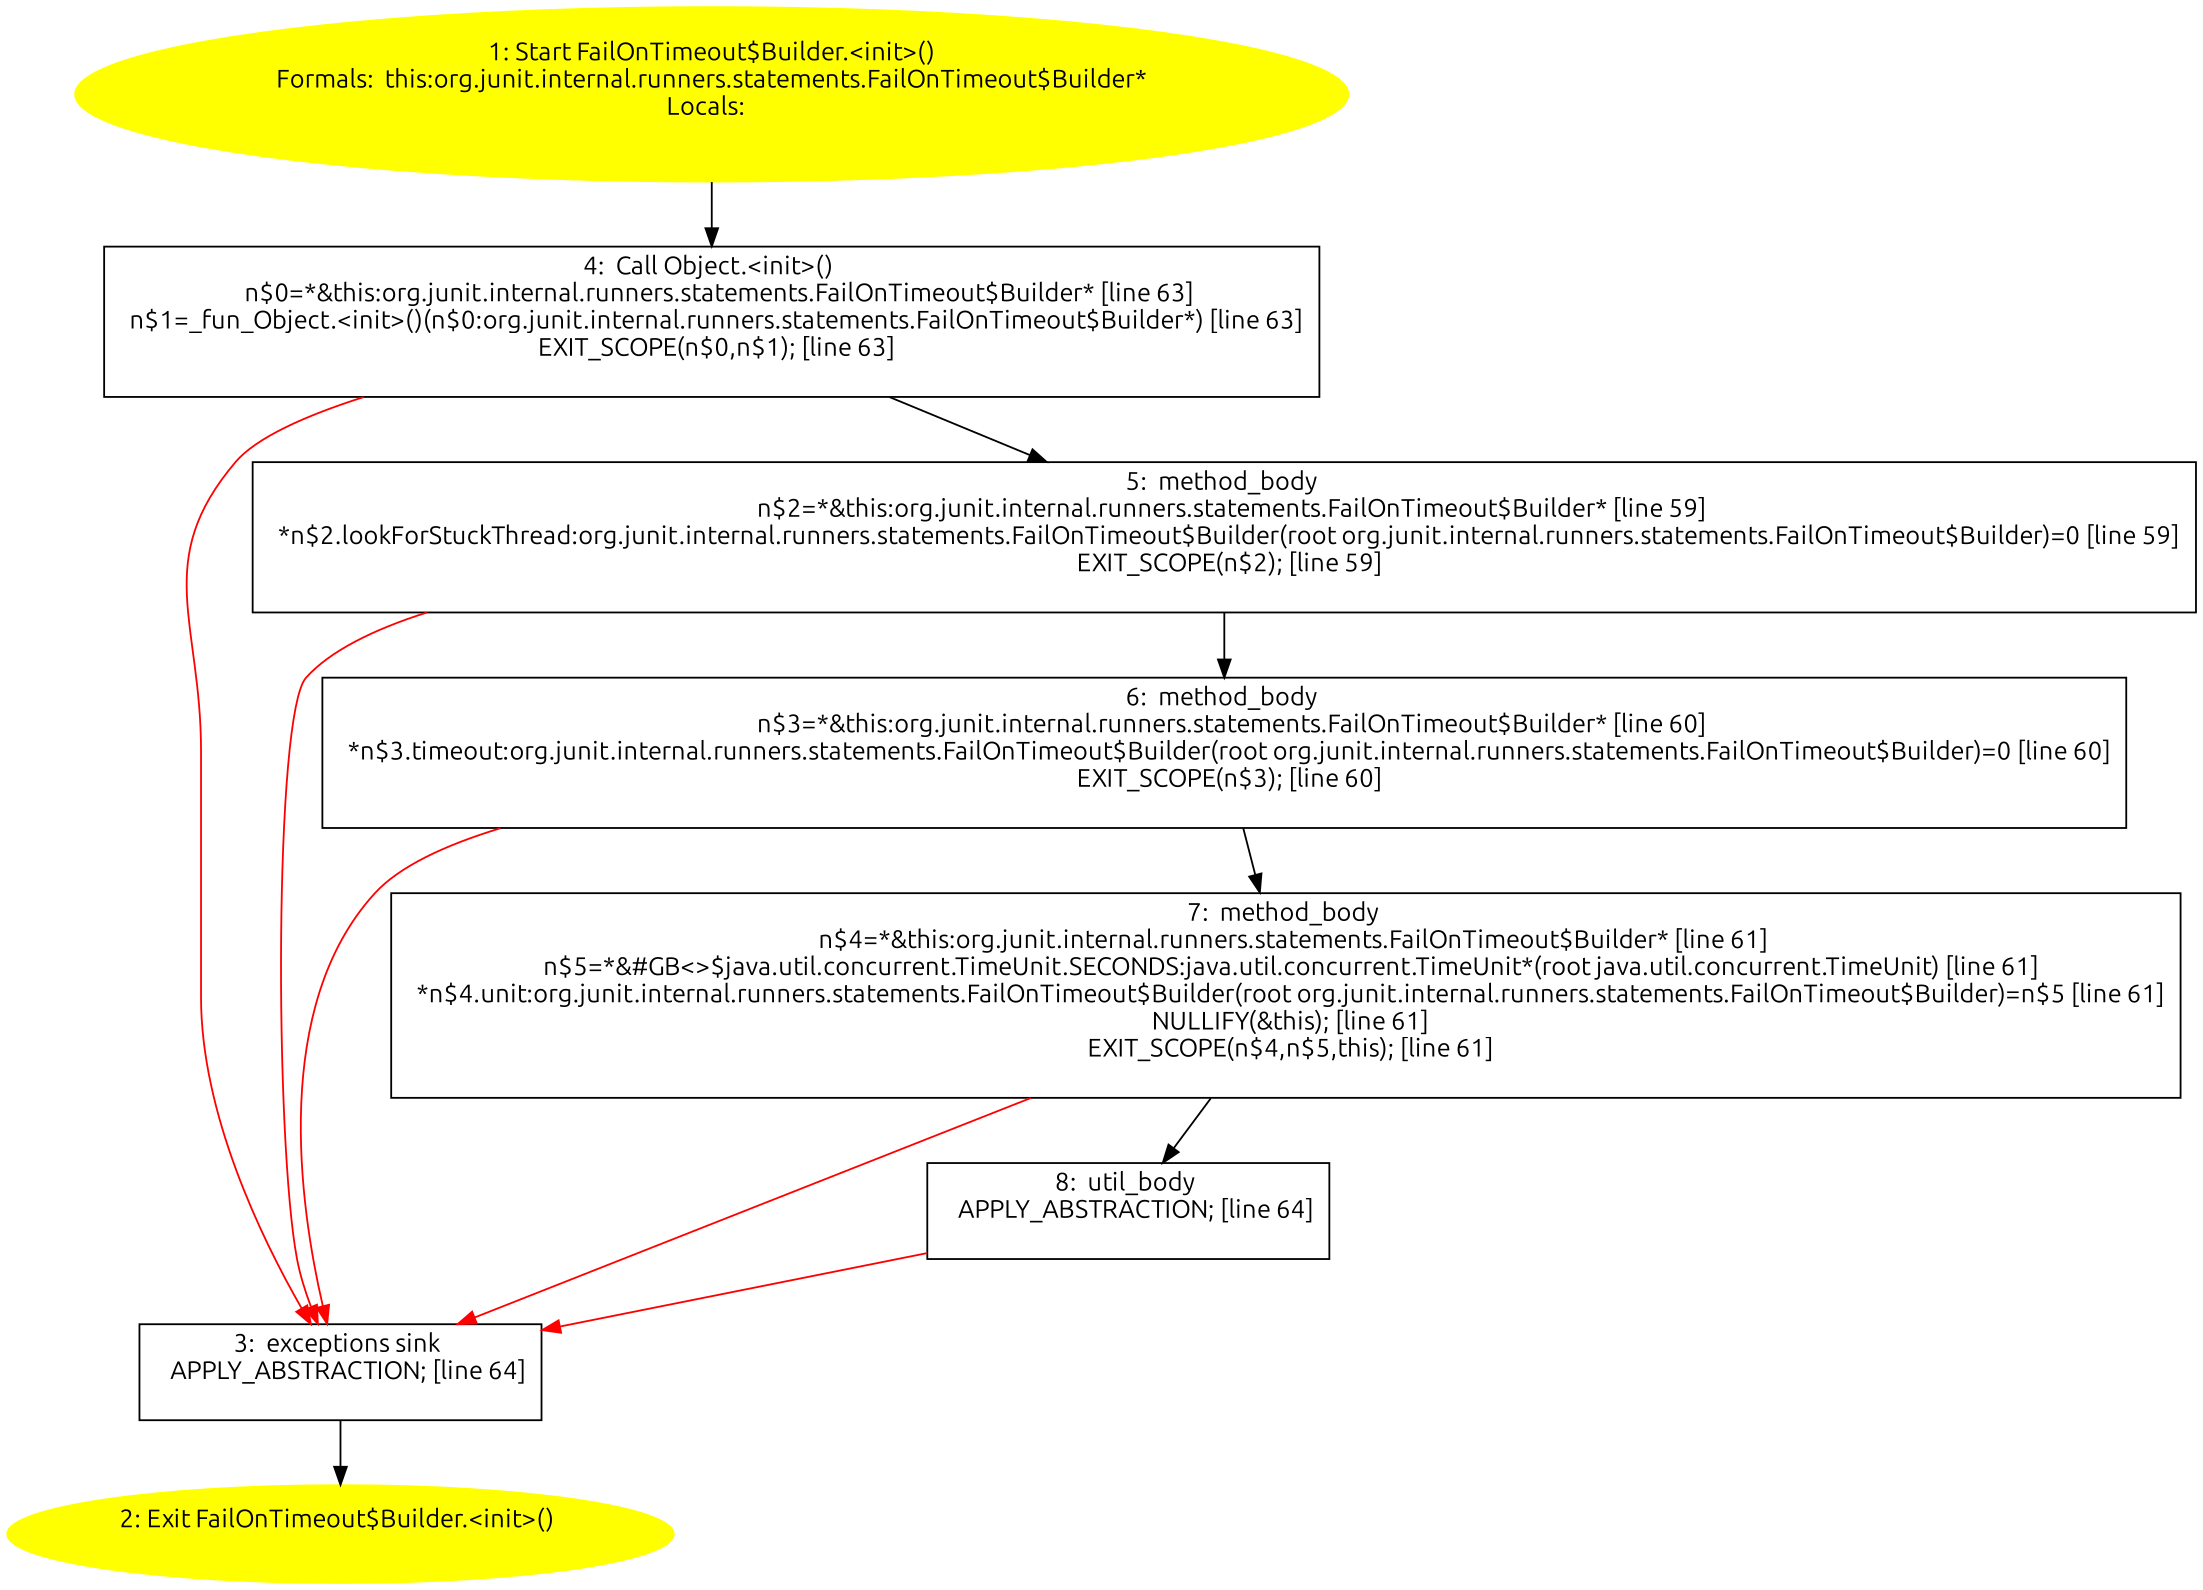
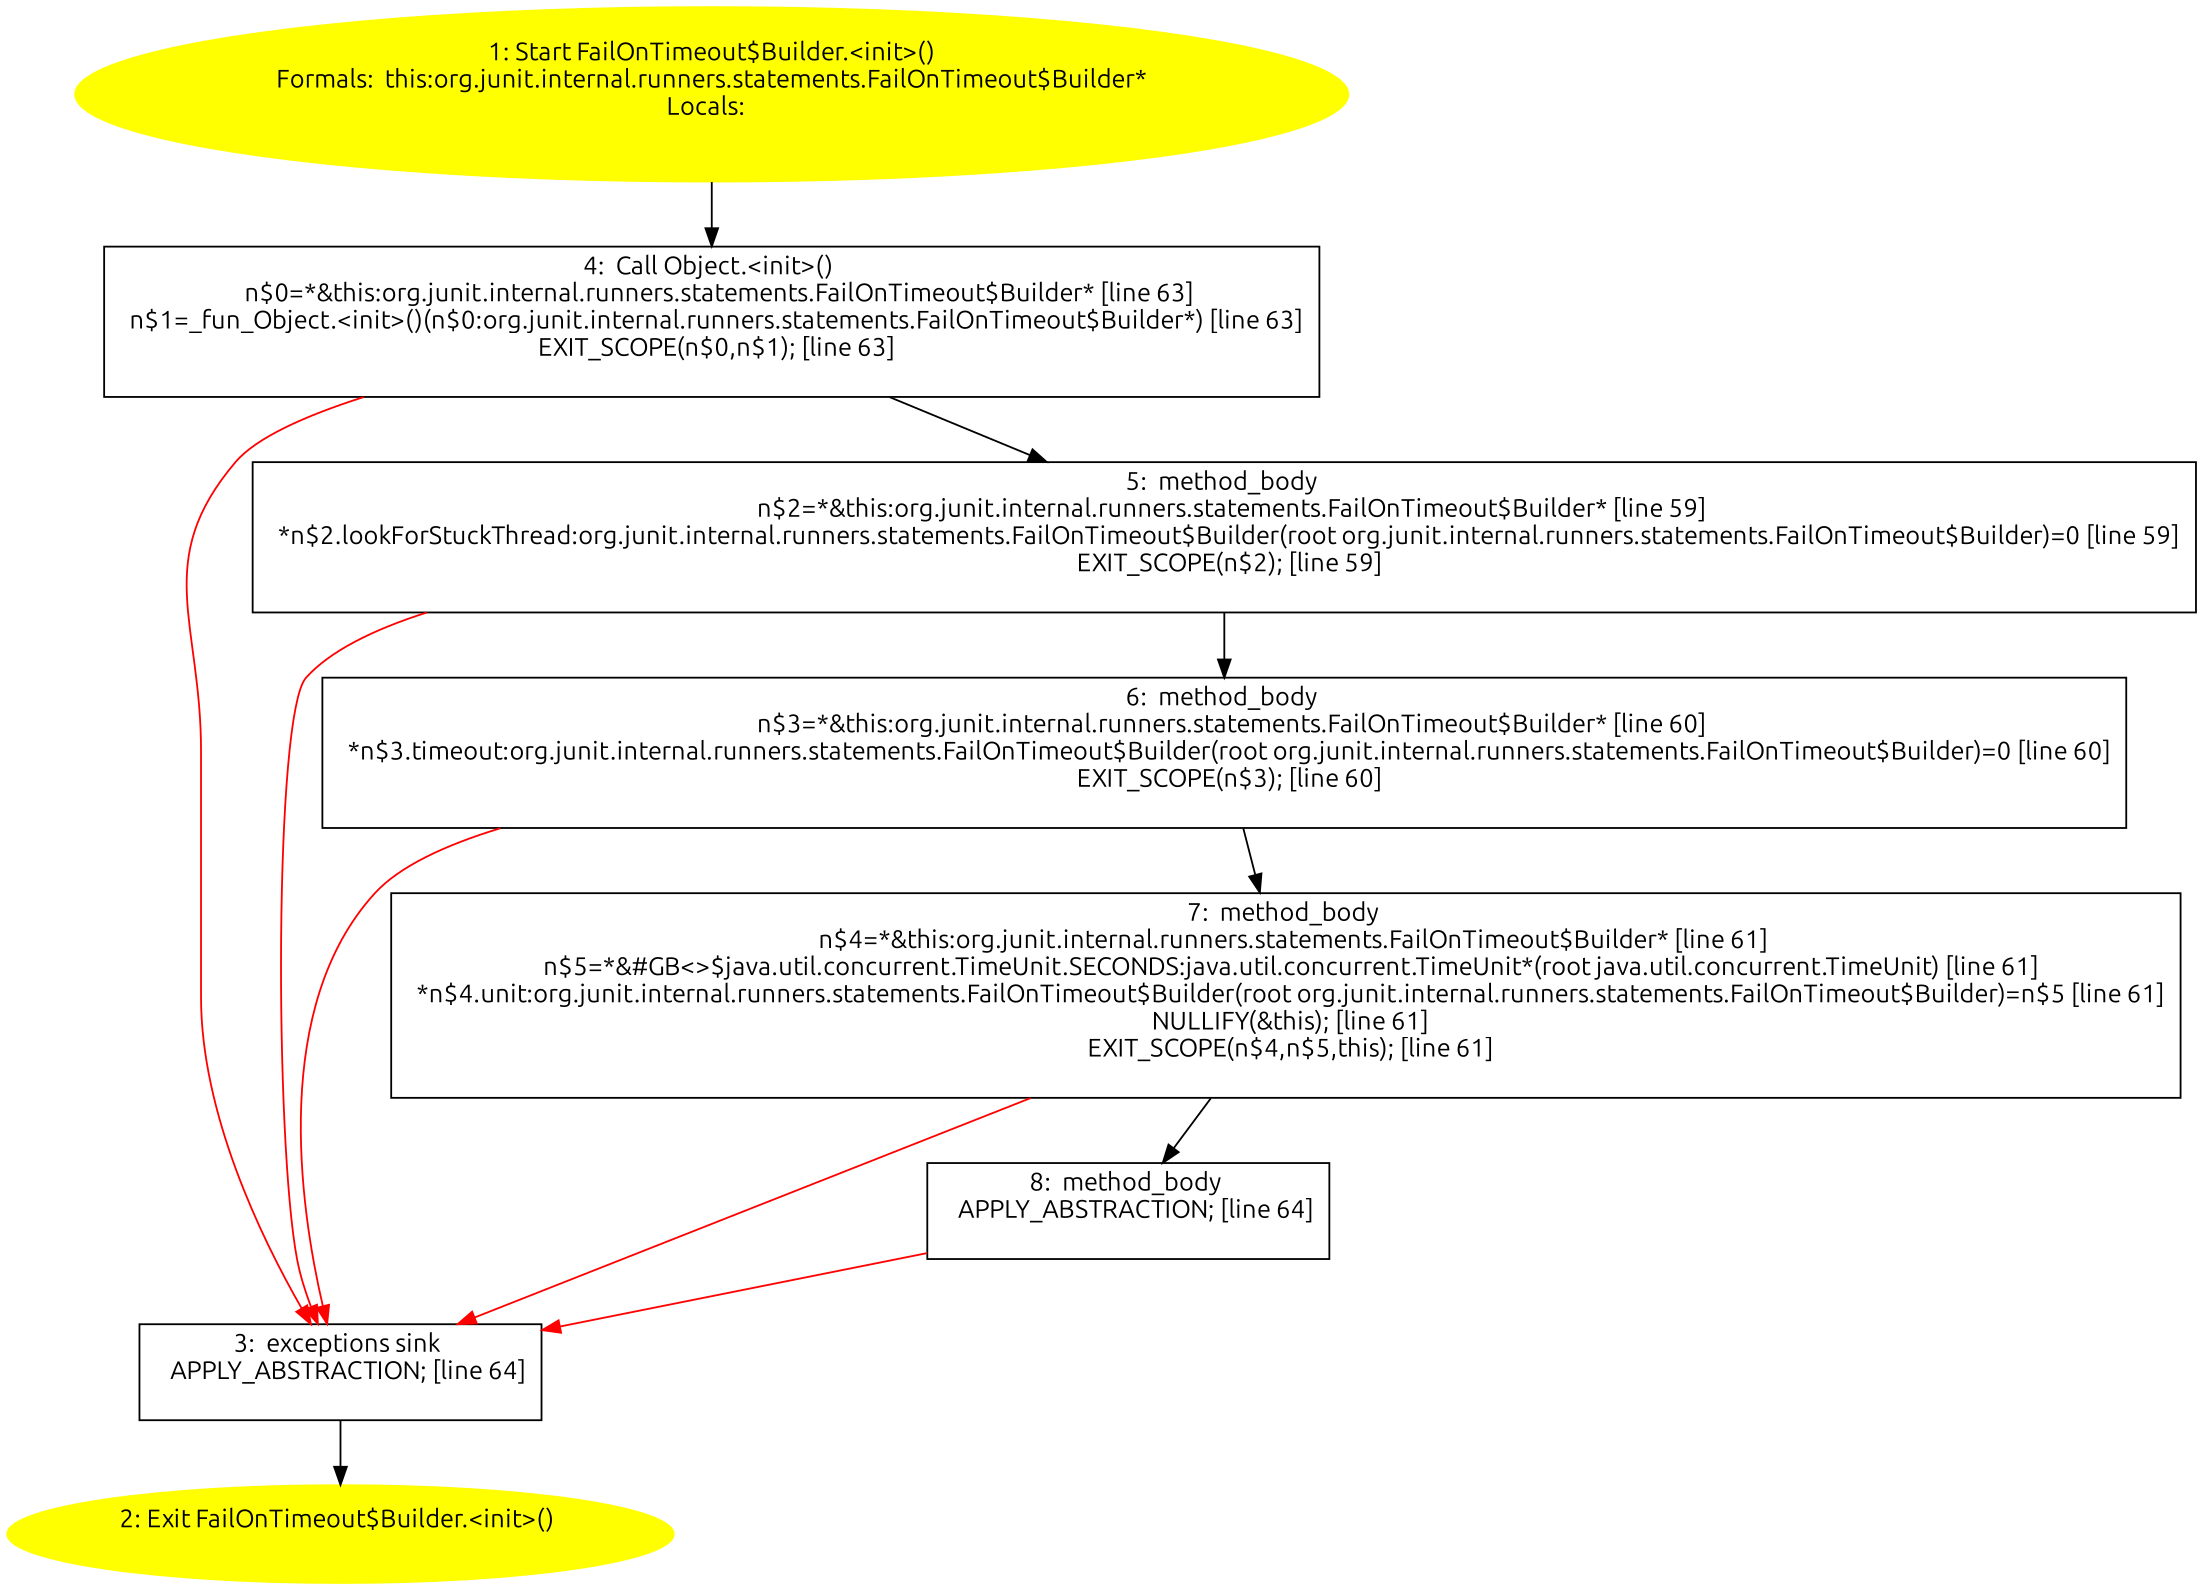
(1128, 1211) -> (1128, 1211)
